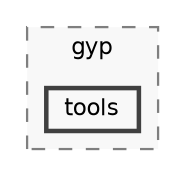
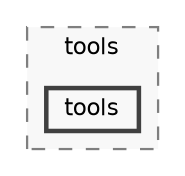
(93, 49) -> (93, 49)
